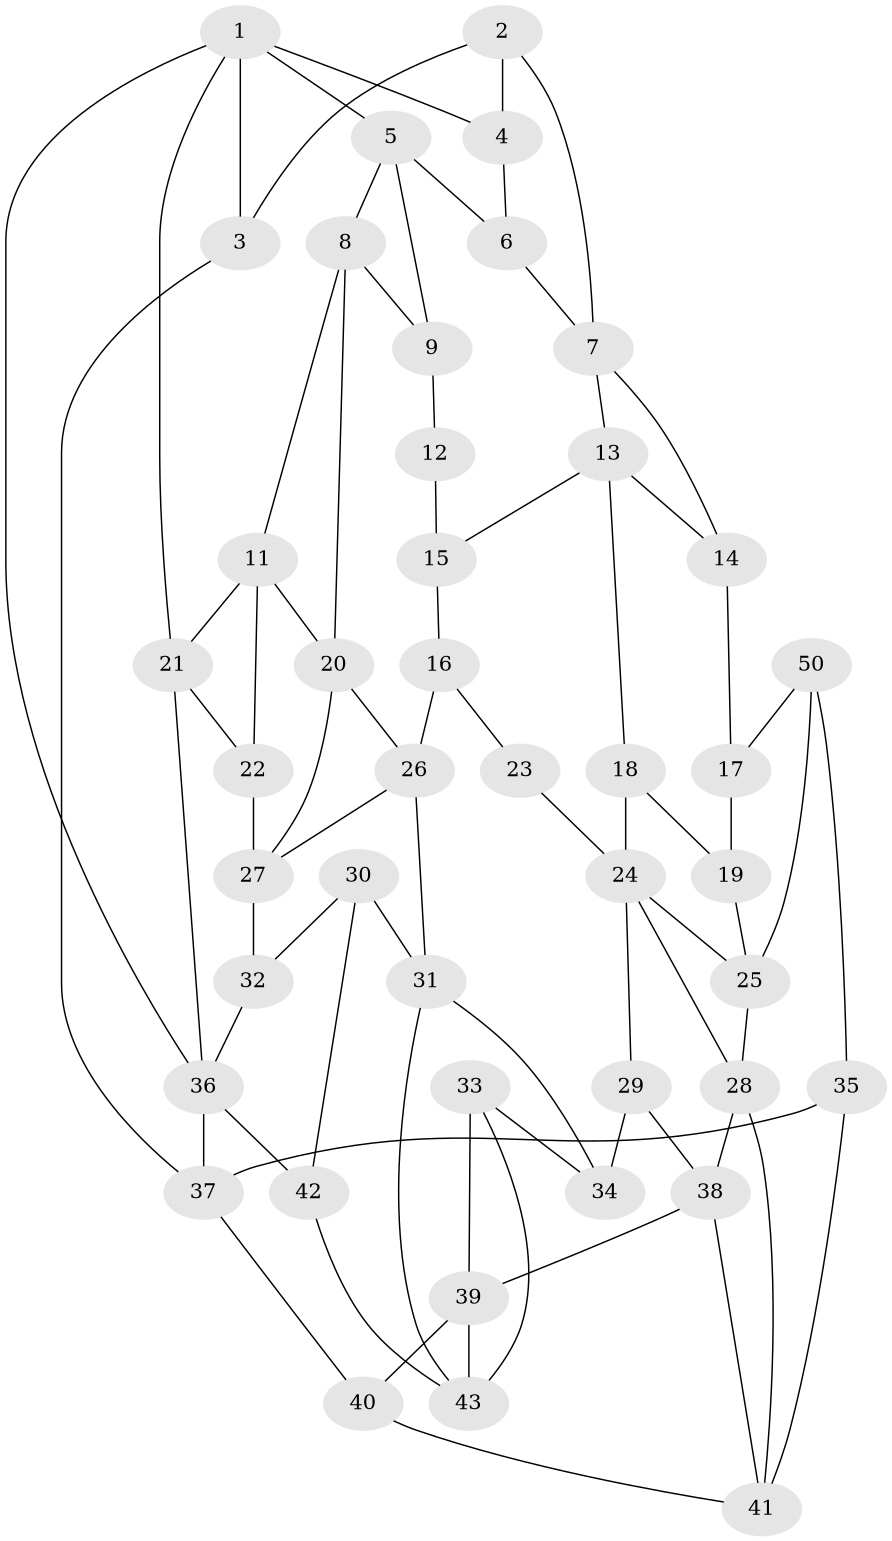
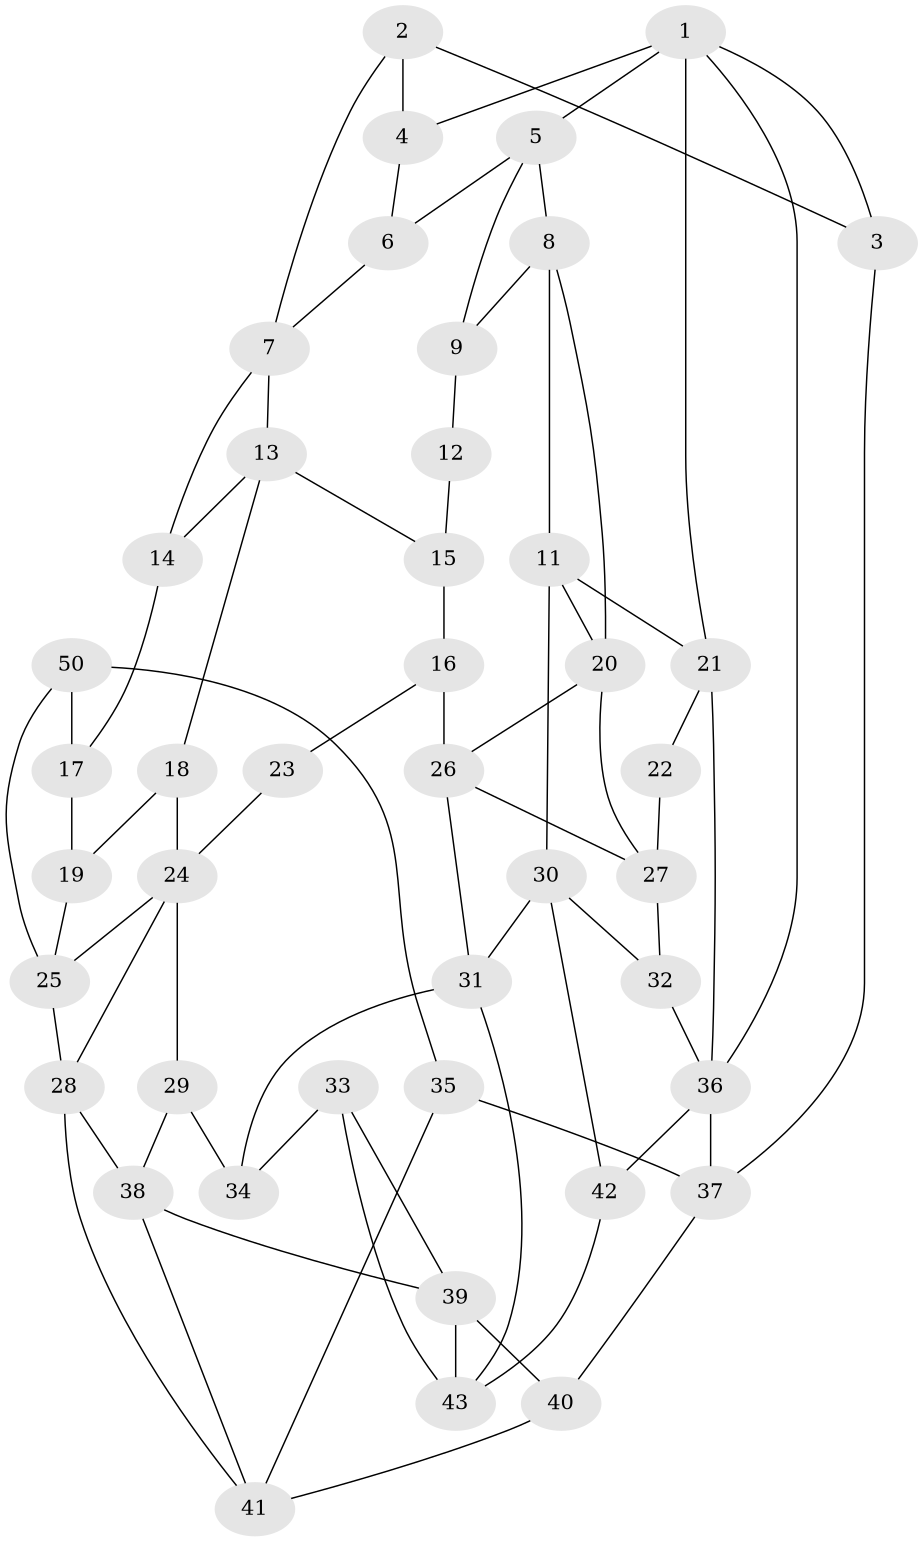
(256, 665) -> (548, 718)
